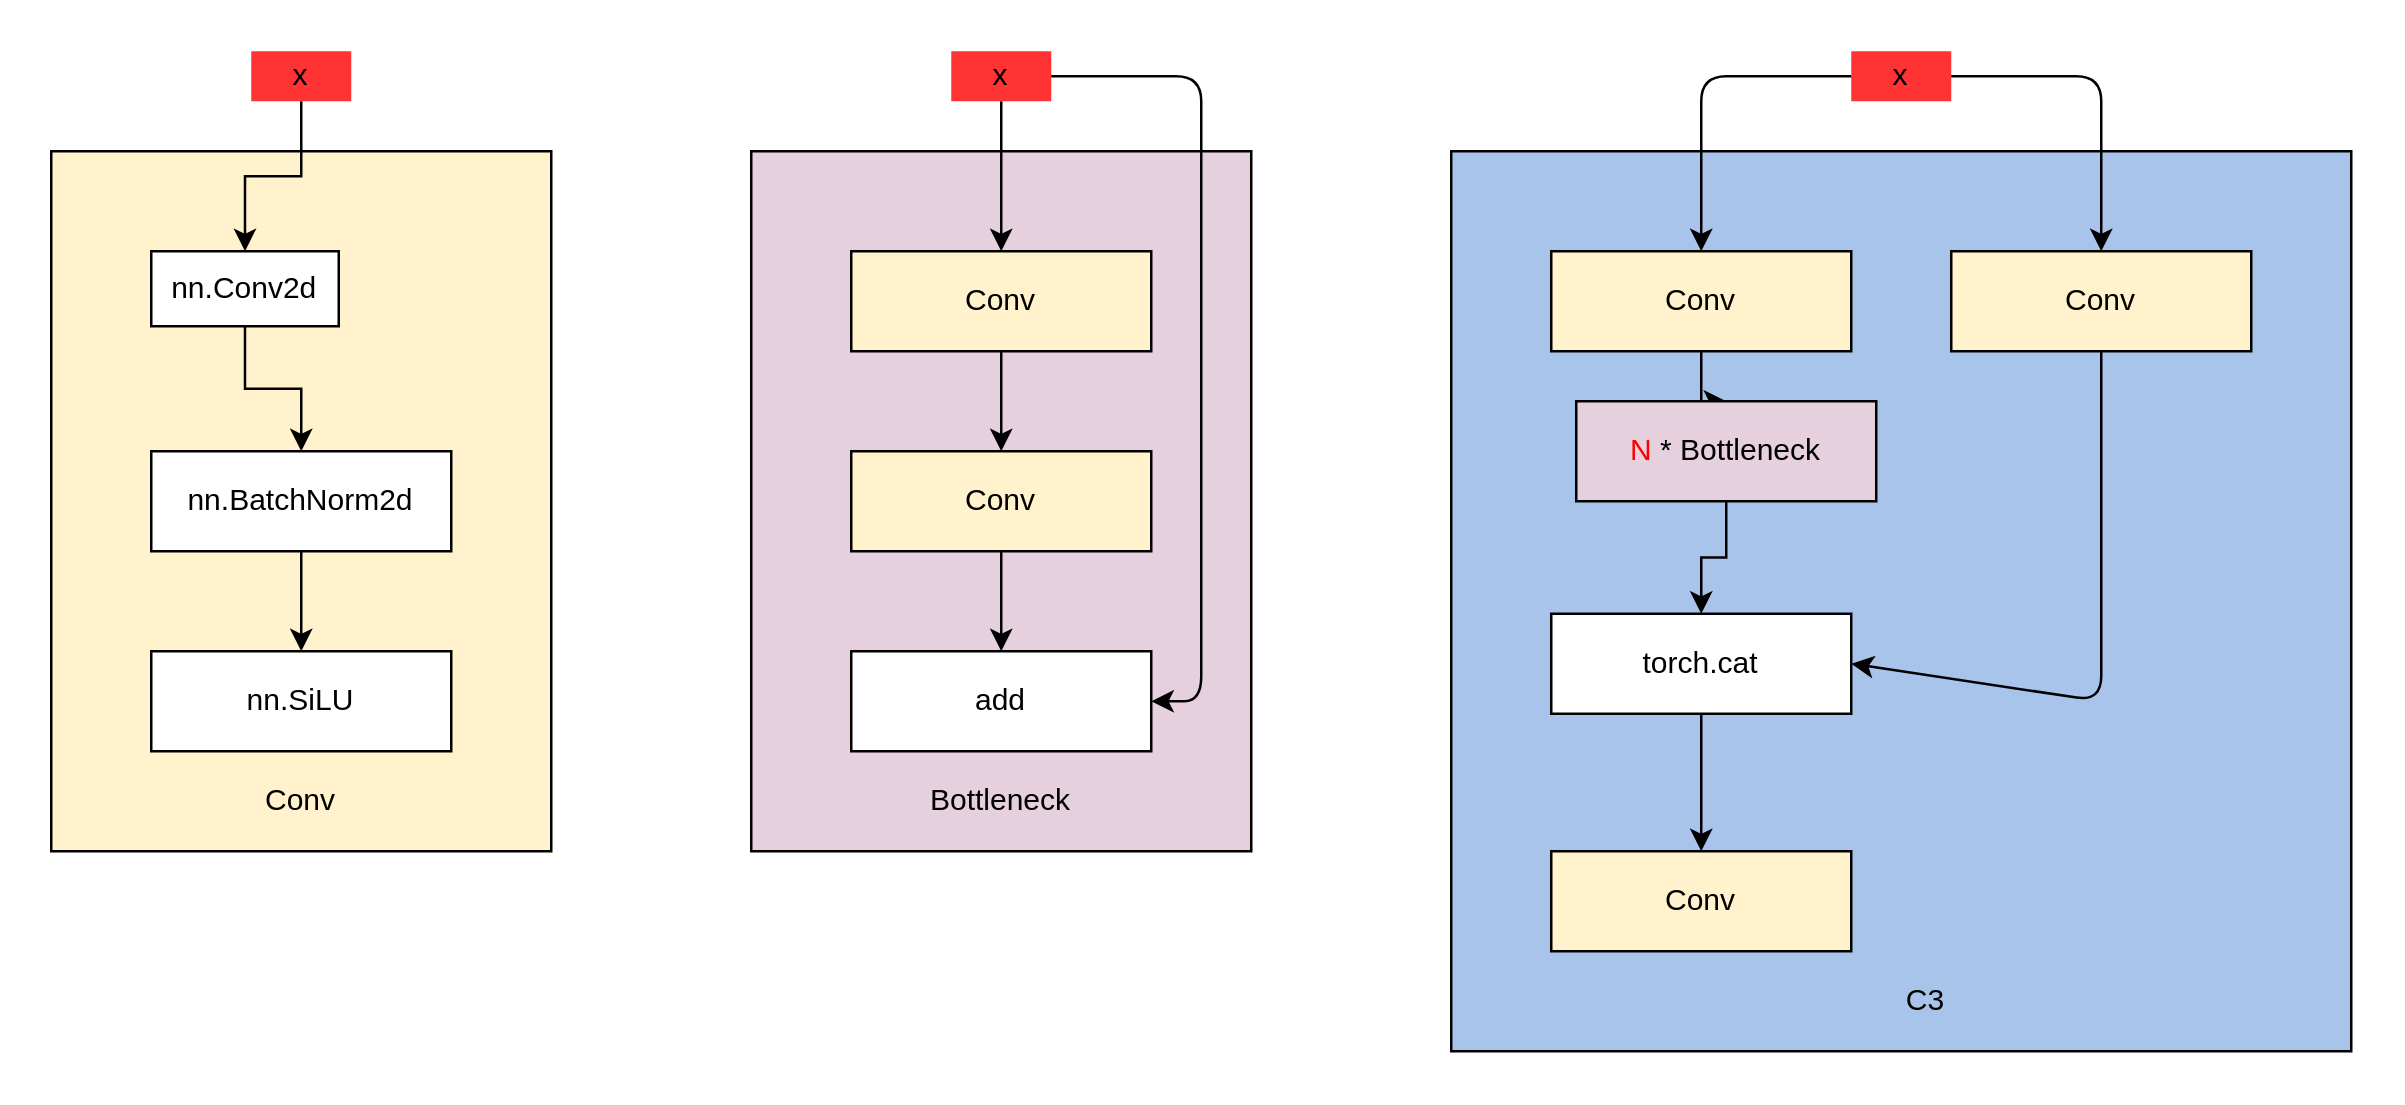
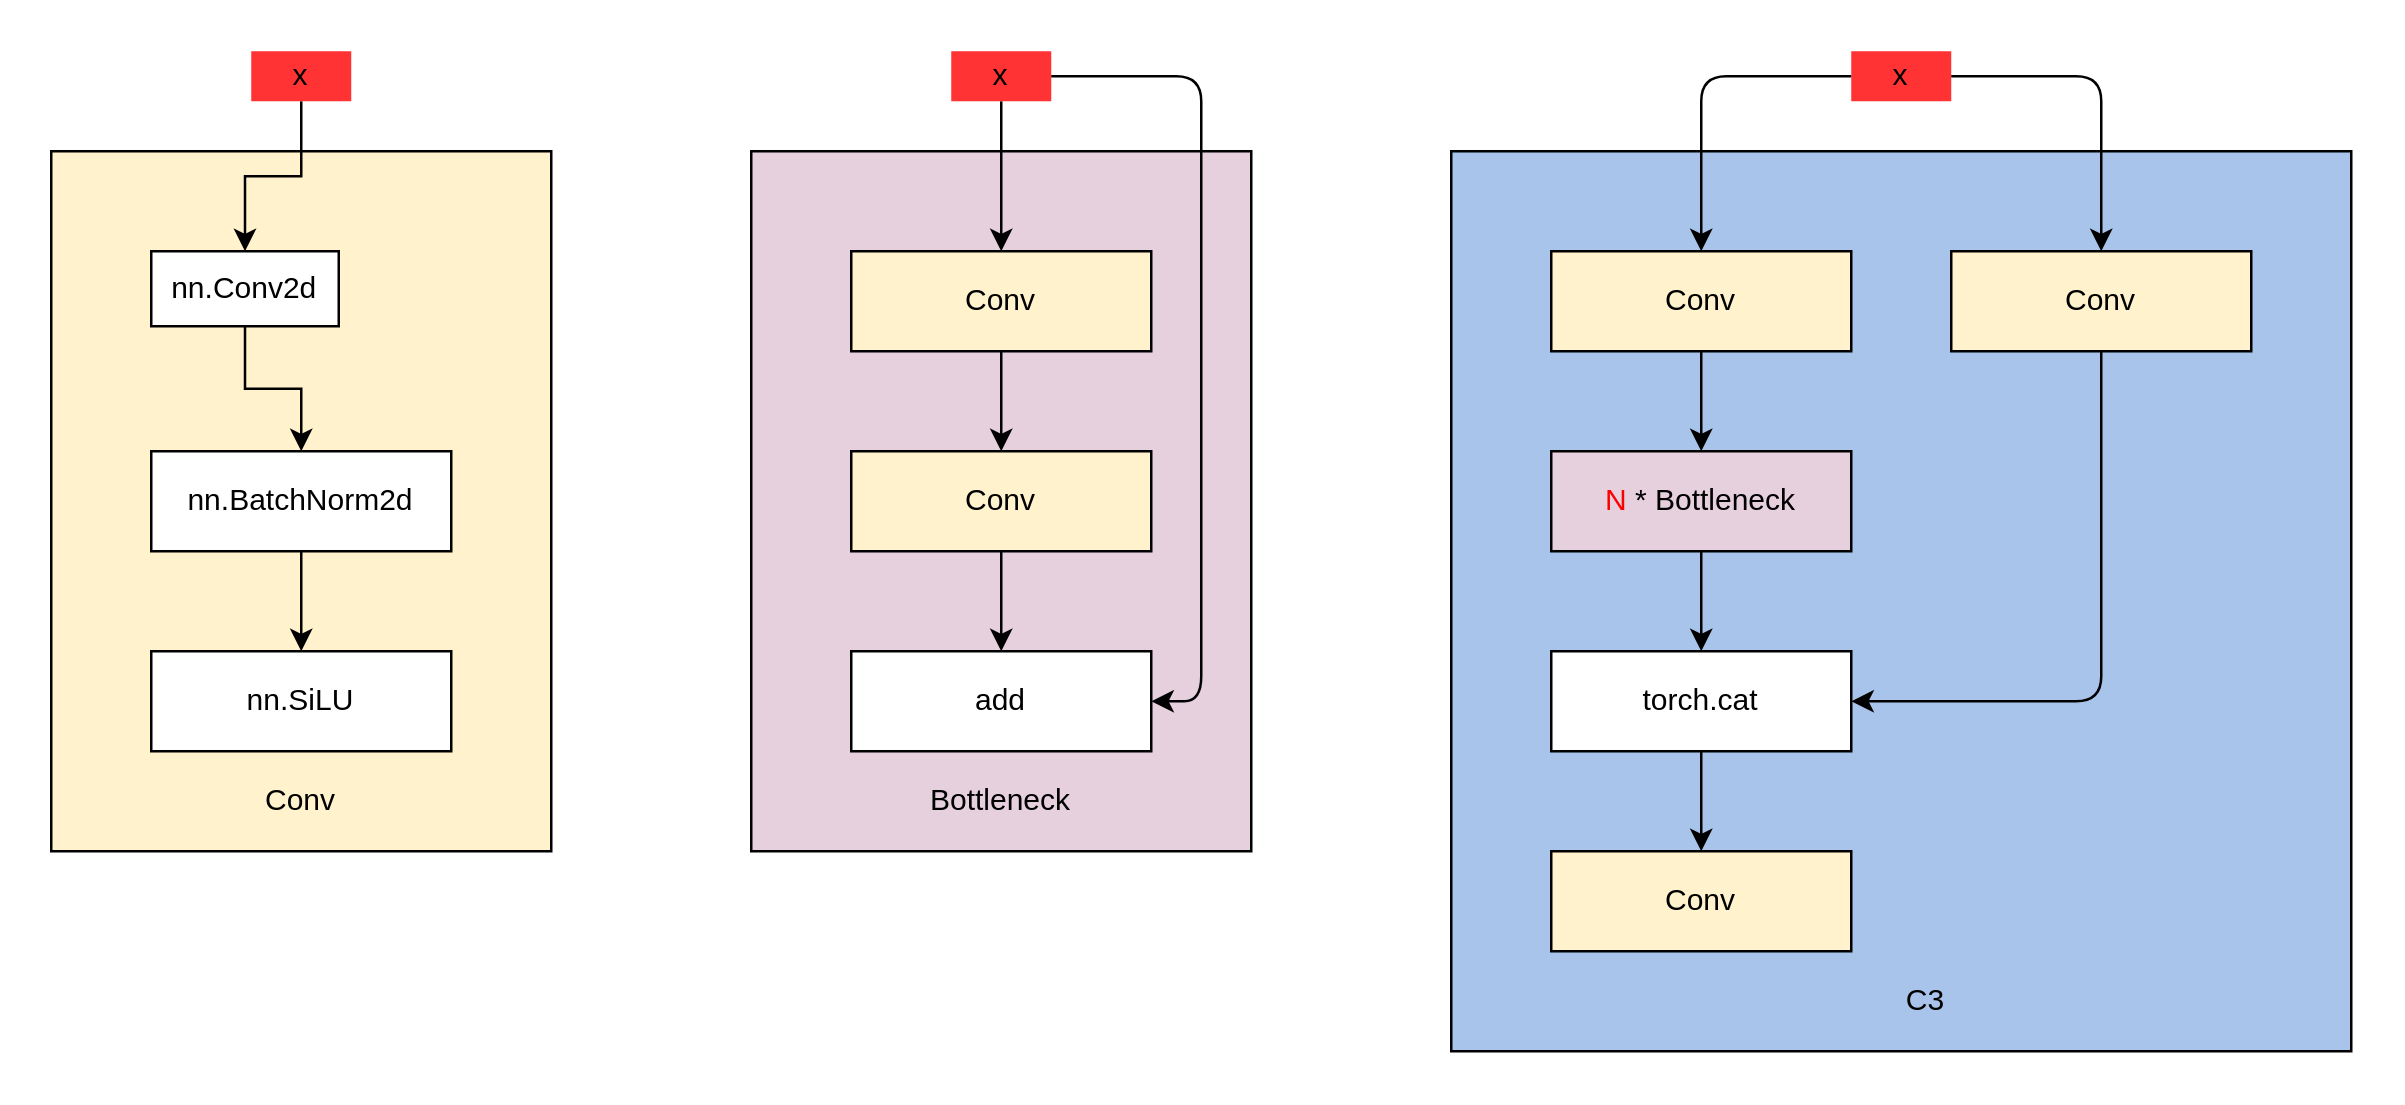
(1726, 451) -> (1701, 501)
(1701, 664) -> (1701, 701)
